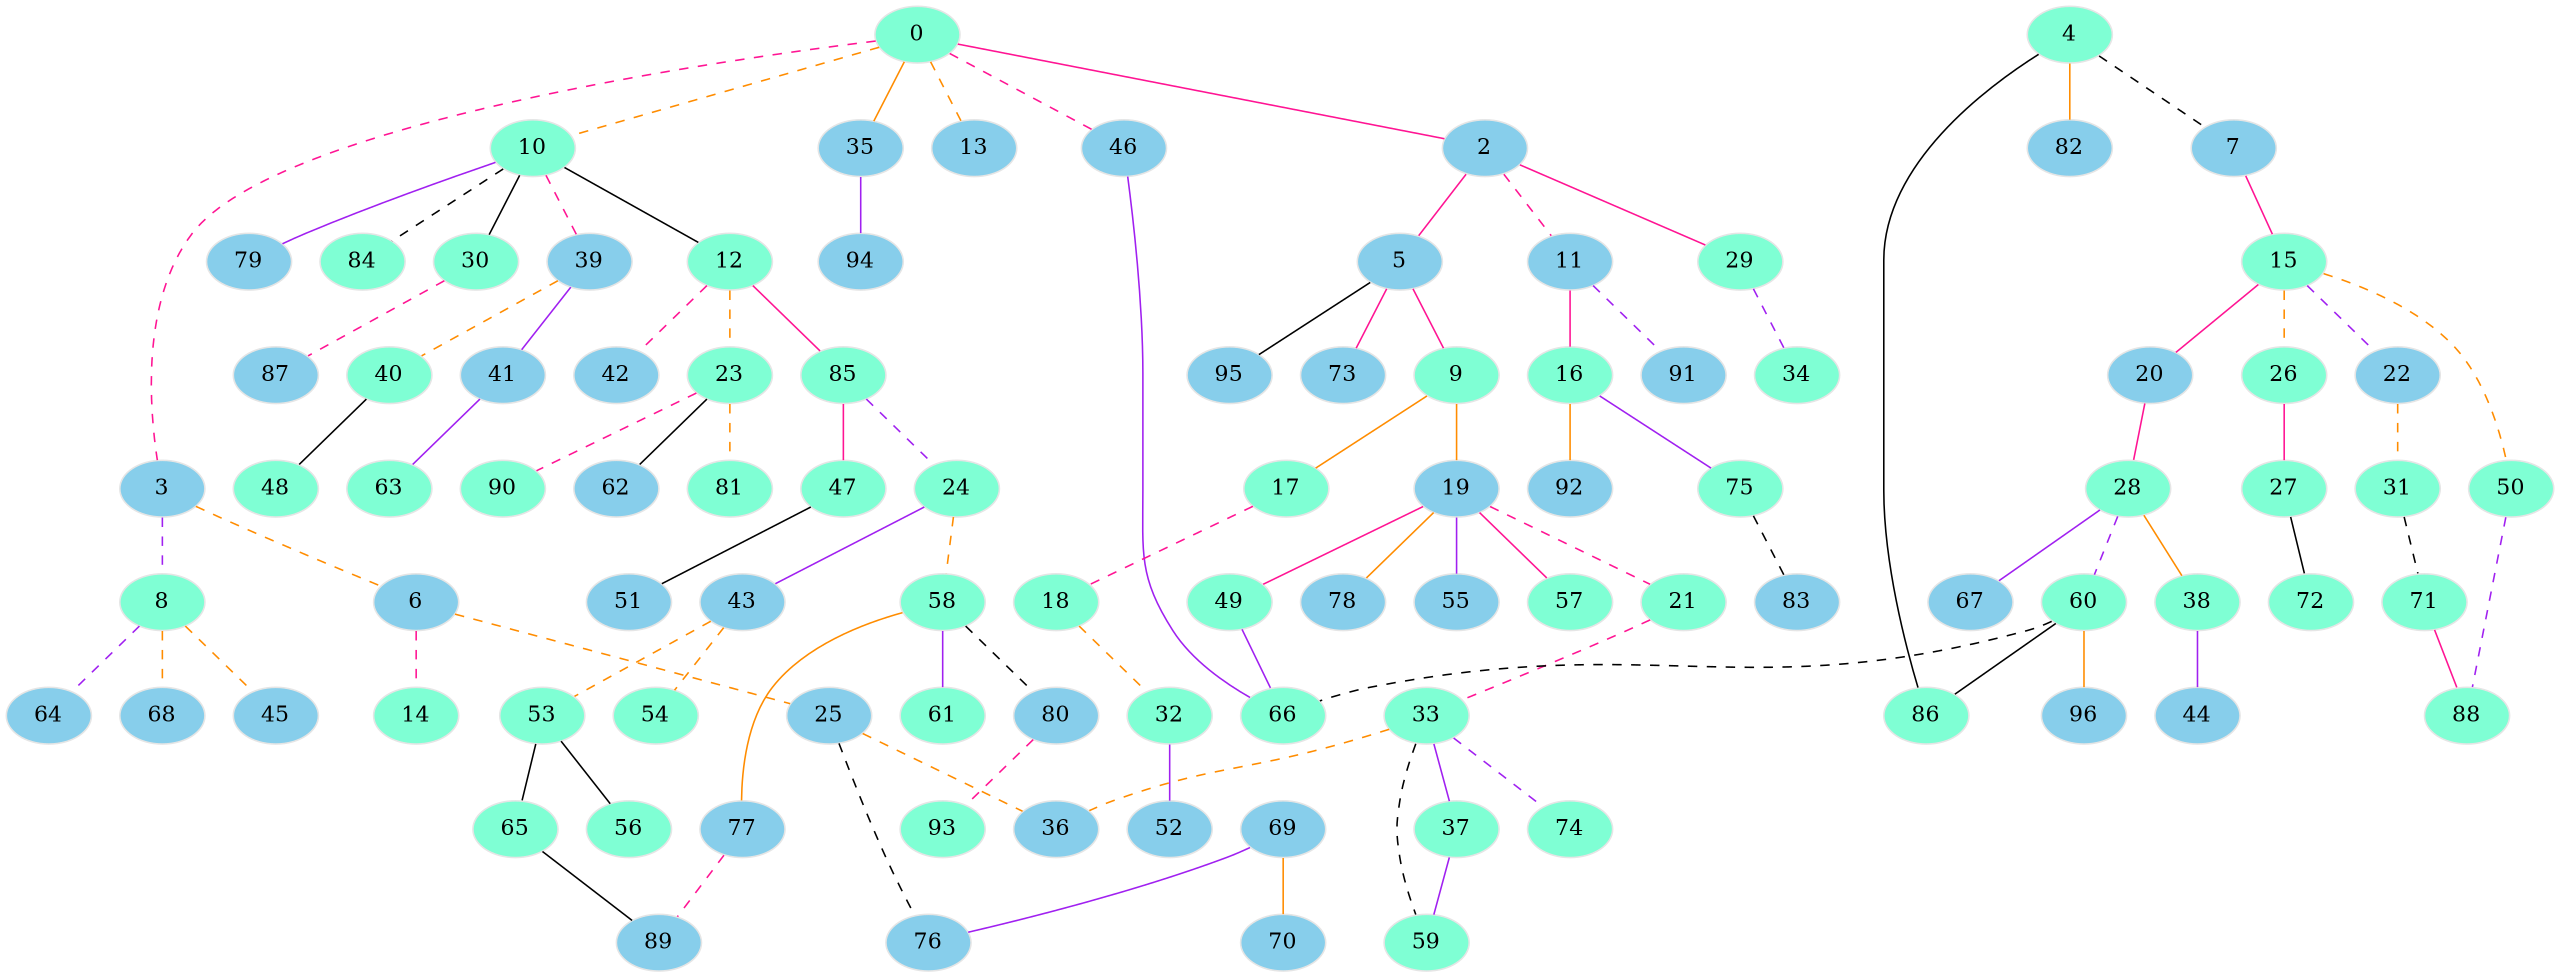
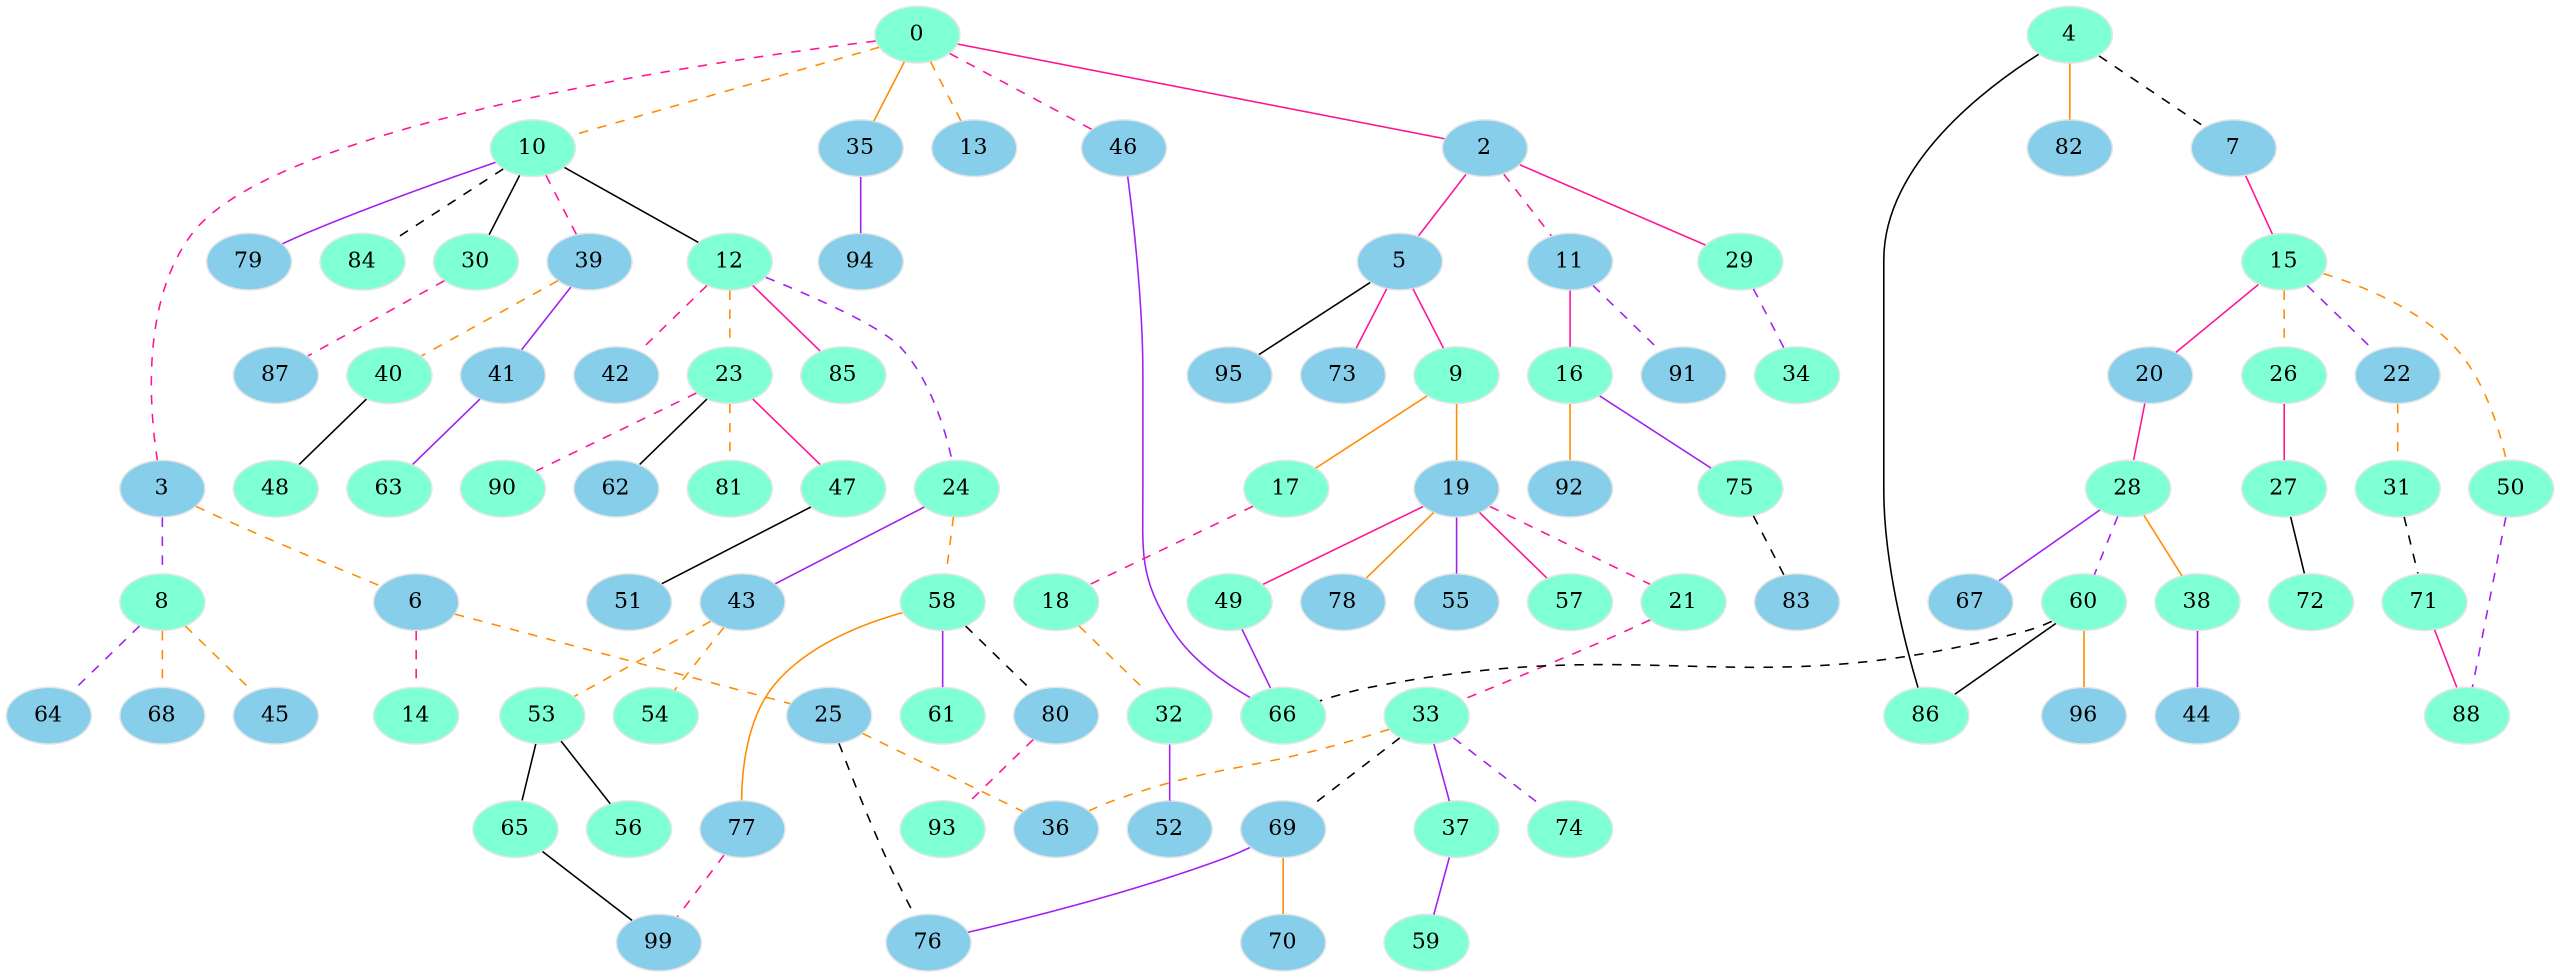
(843, 432) -> (786, 432)
(900, 432) -> (890, 338)
(1397, 829) -> (1355, 772)
(659, 943) -> (659, 943)
